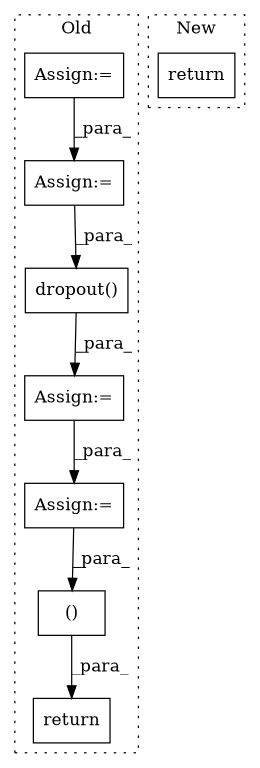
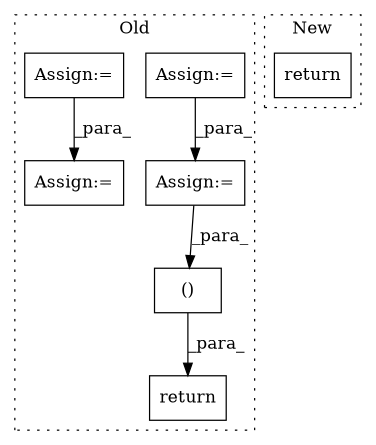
(77, 290) -> none
